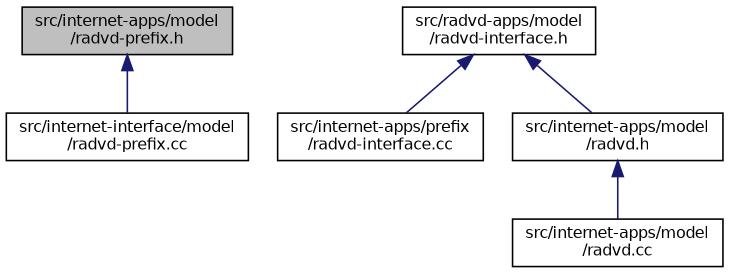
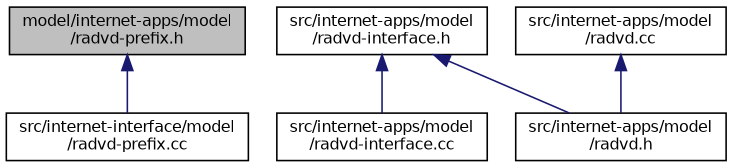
(127, 31) -> (127, 31)
(499, 31) -> (382, 31)
(380, 137) -> (382, 137)
(618, 198) -> (621, 92)
